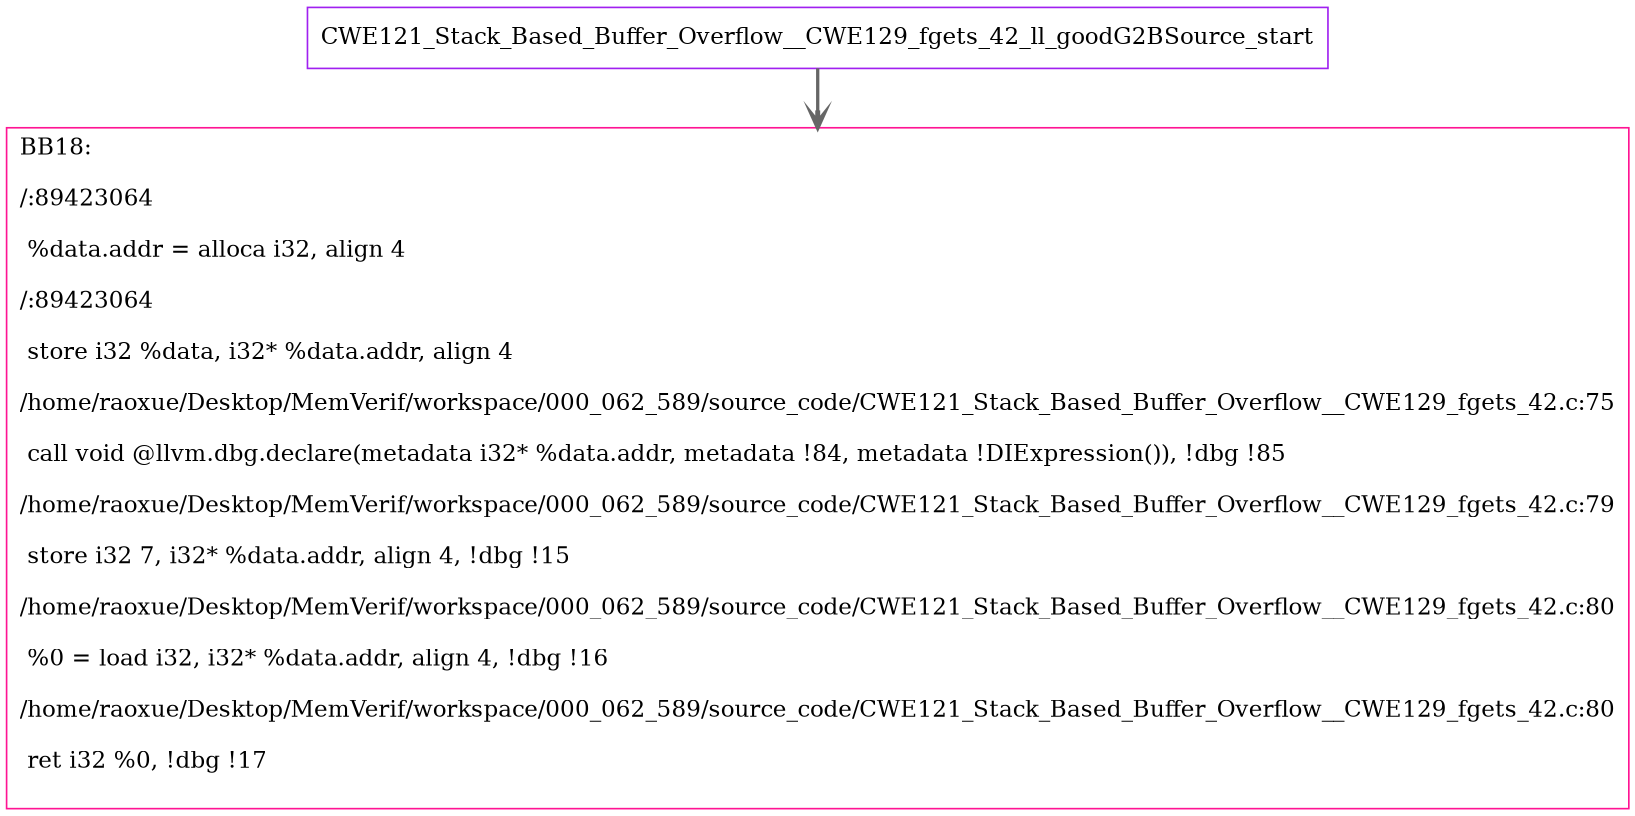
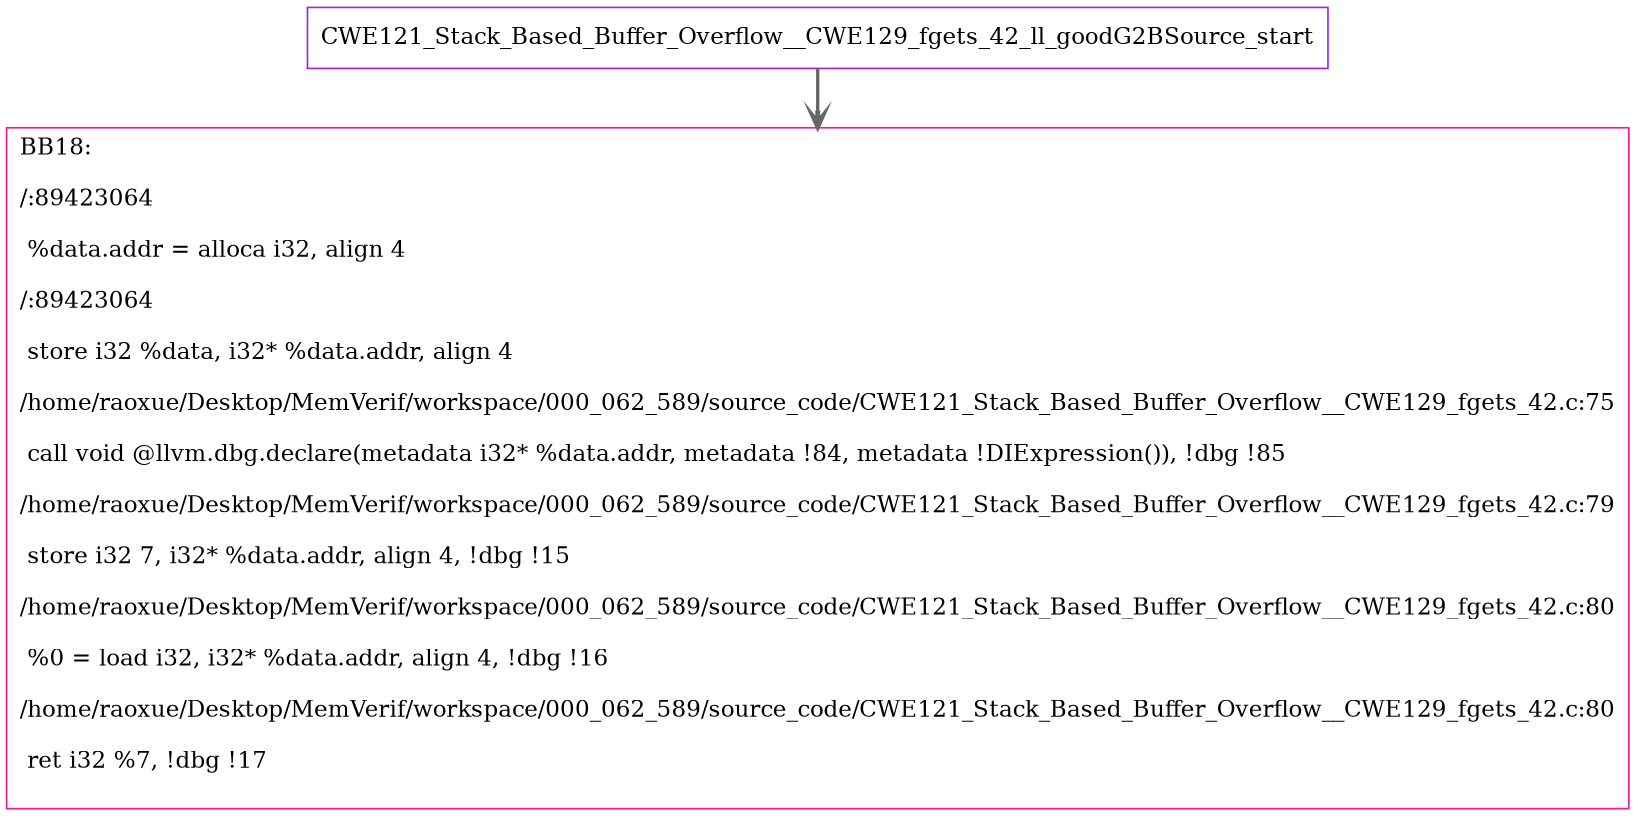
(144, 761) -> (144, 761)
